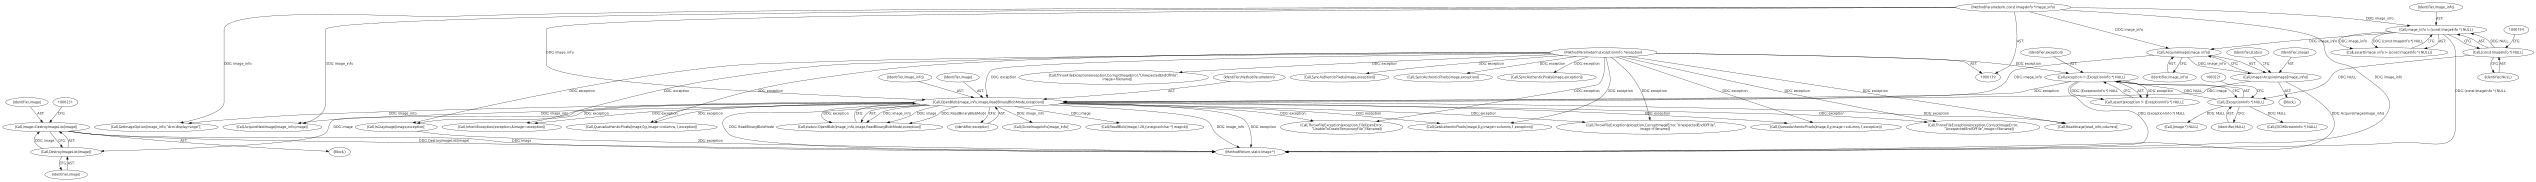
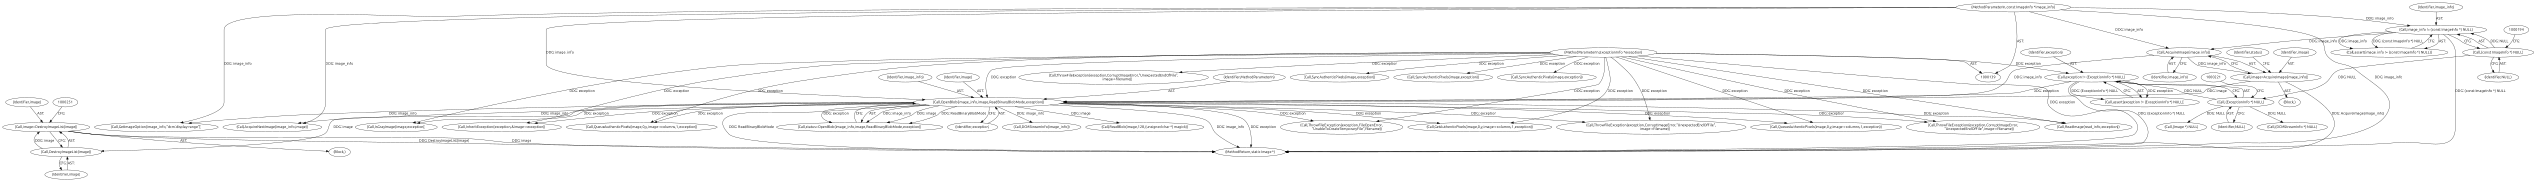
(1042, 127) -> (1042, 127)
(2088, 127) -> (2088, 127)
(775, 144) -> (1979, 144)
